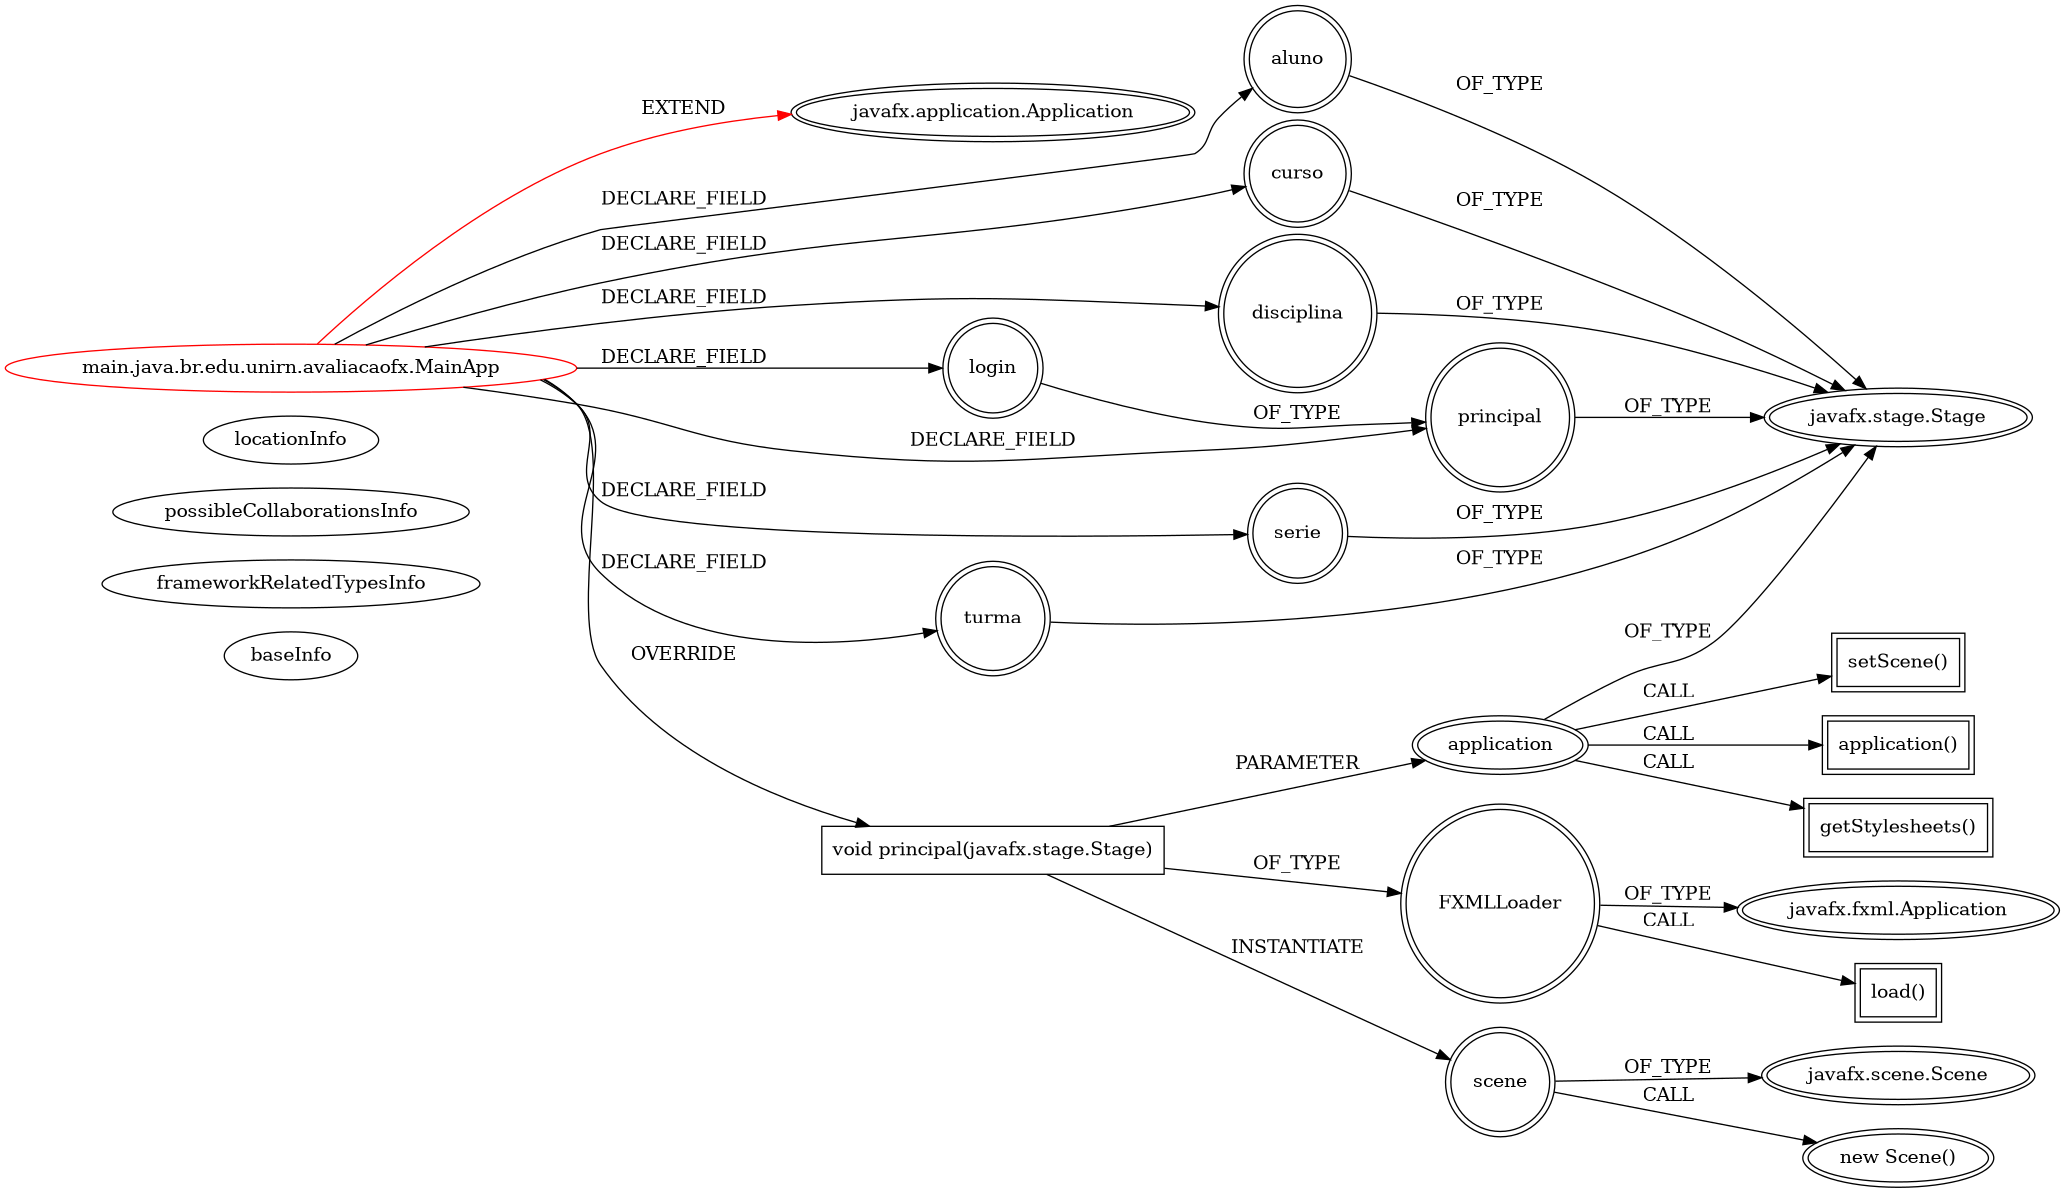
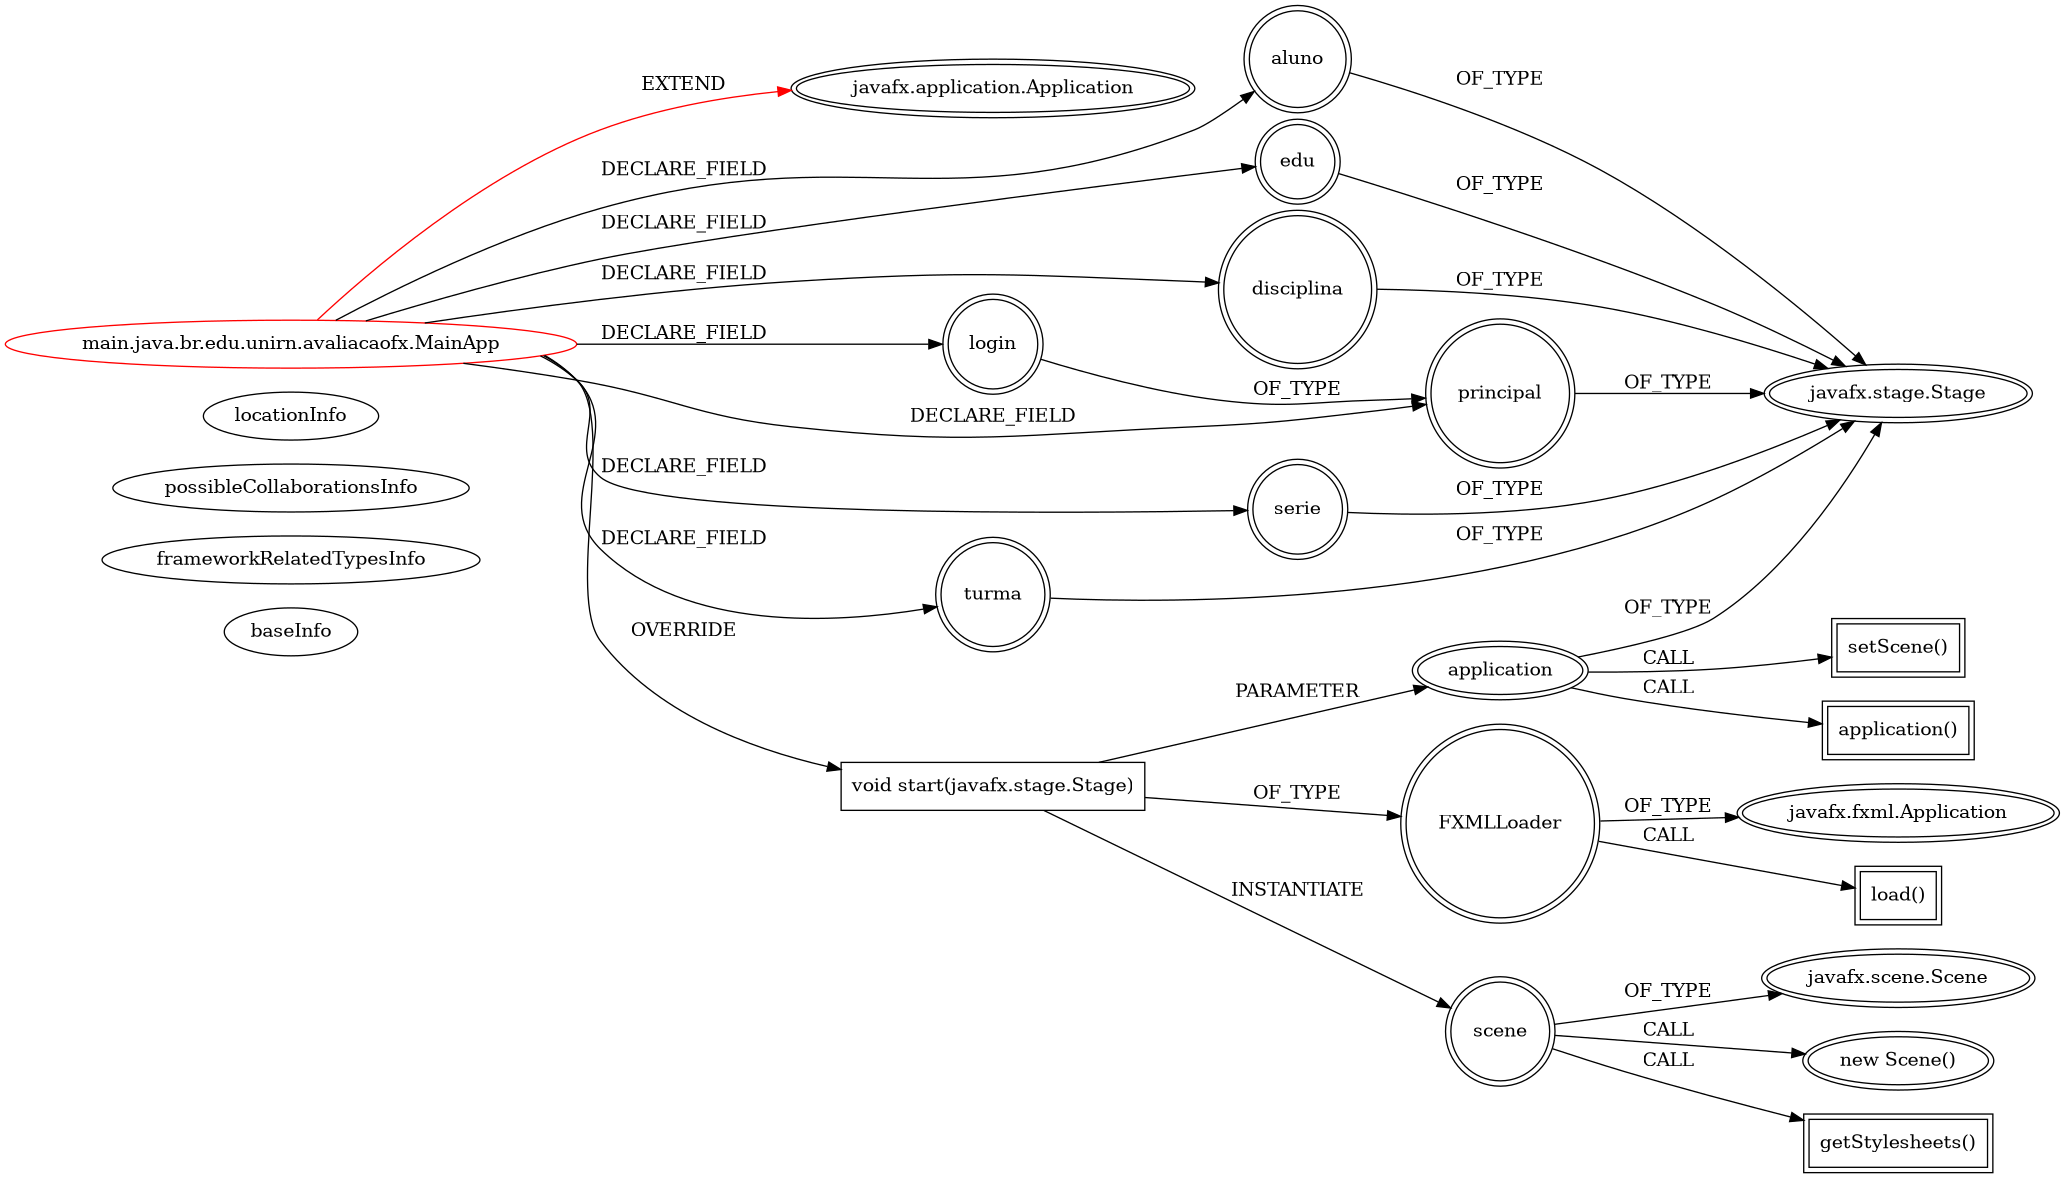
(1298, 174) -> (1298, 162)
(1683, 783) -> (1671, 1085)
(993, 850) -> (993, 786)
